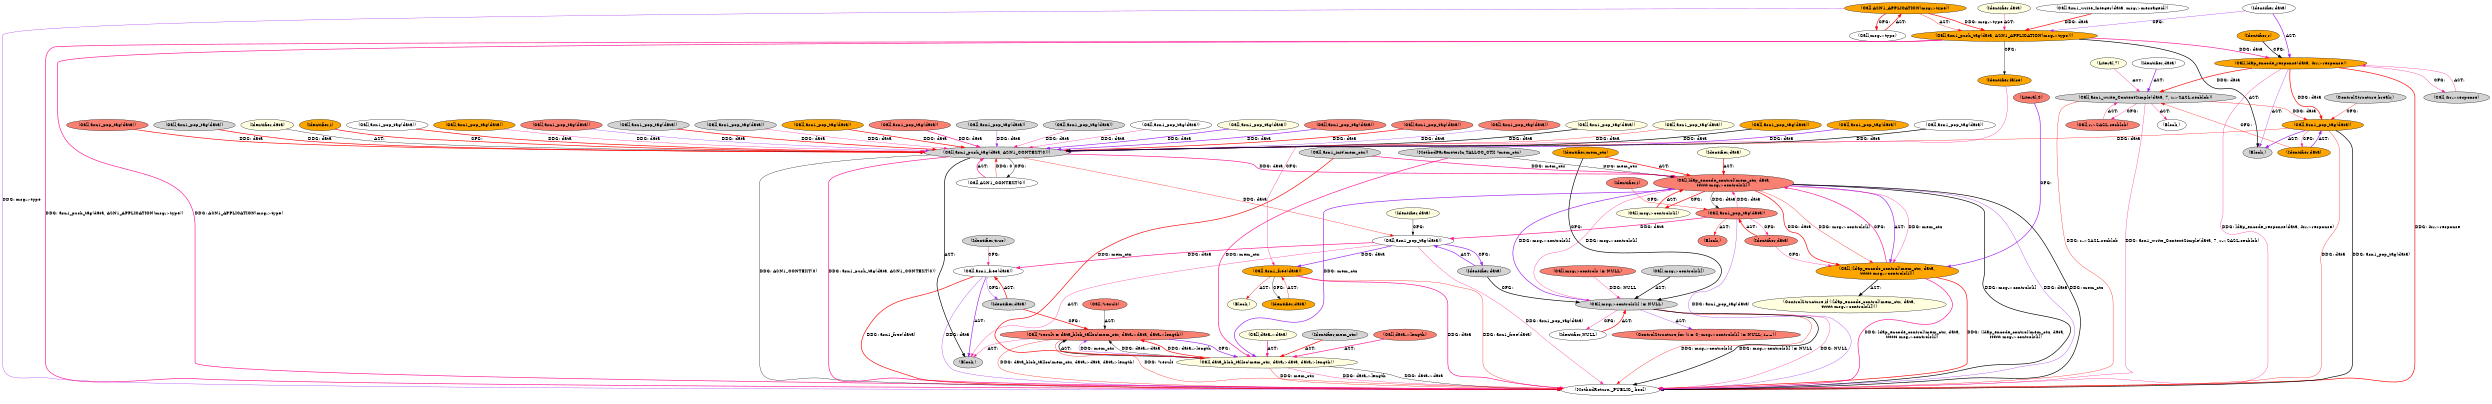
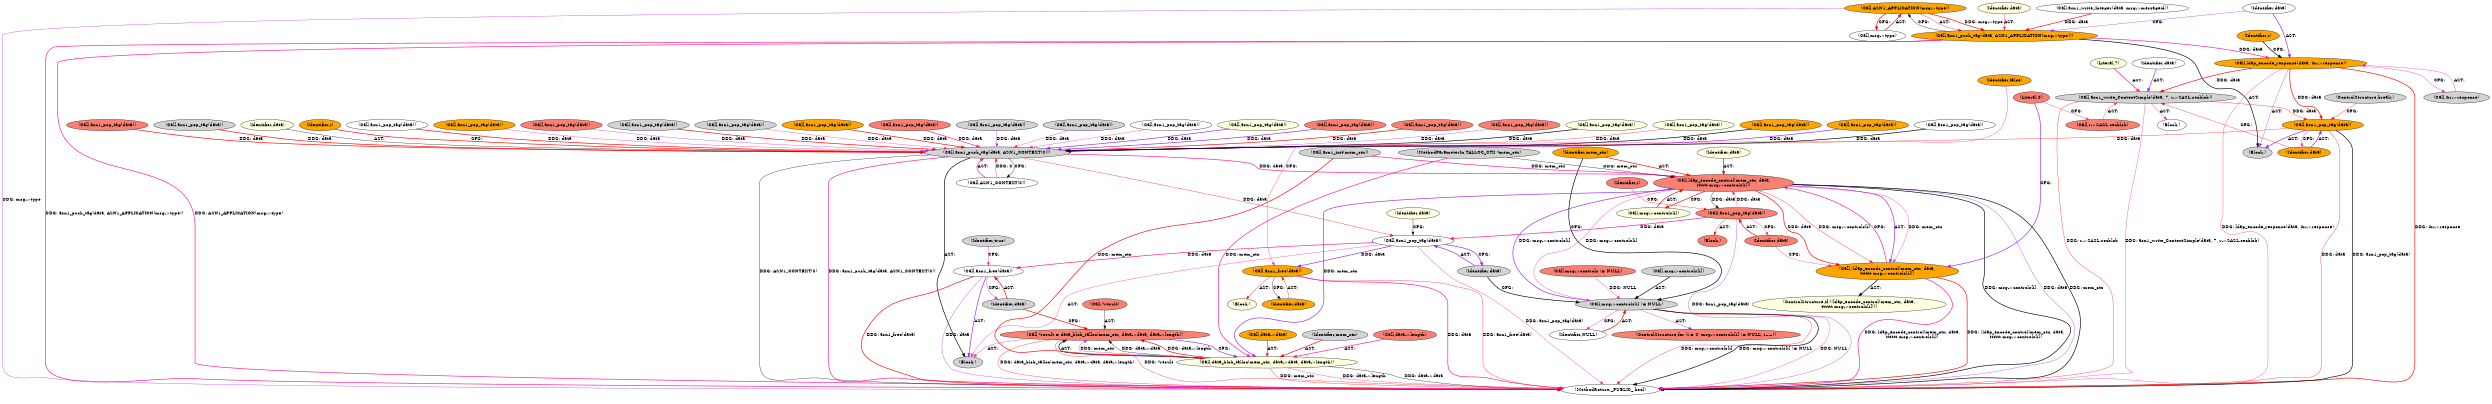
(2004, 56) -> (1927, 28)
(2126, 79) -> (2126, 79)
(2126, 110) -> (2064, 110)
(1268, 335) -> (1268, 335)
